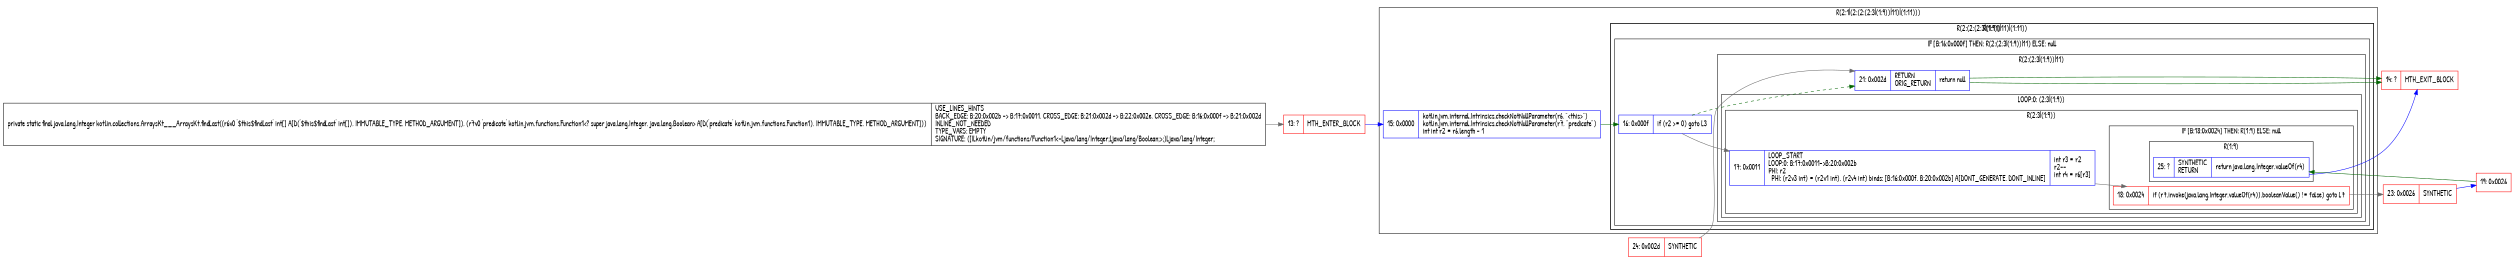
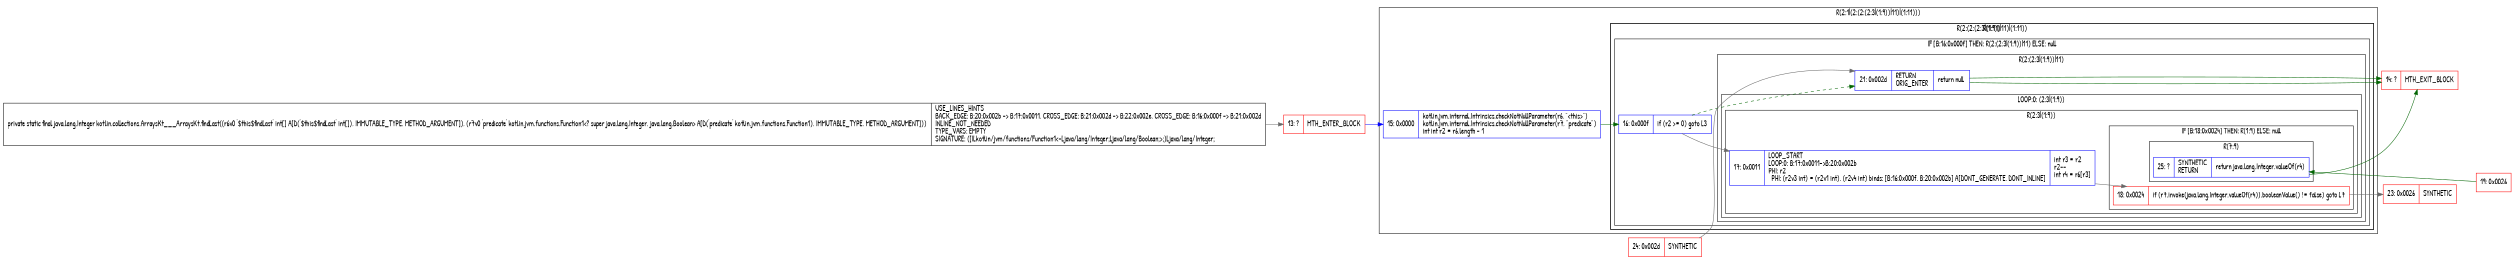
(1913, 84) -> (1912, 84)
(2231, 147) -> (2231, 147)
(2381, 153) -> (2381, 153)
(2464, 187) -> none
